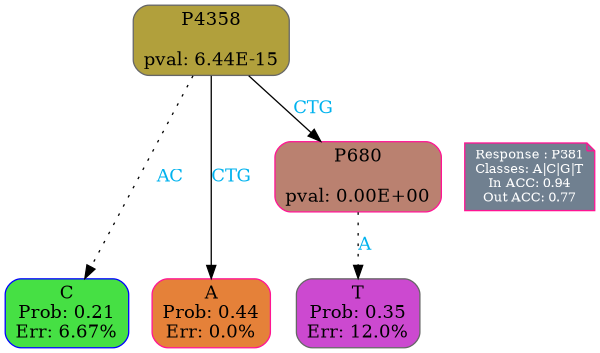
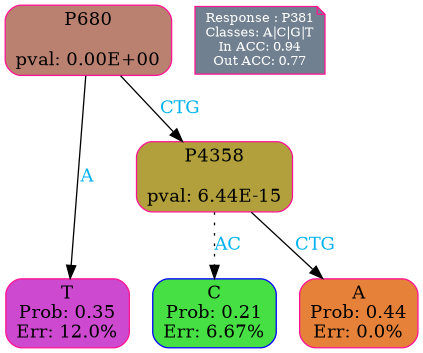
(211, 40) -> (214, 177)
(280, 104) -> (147, 104)
(358, 239) -> (78, 171)
(358, 313) -> (68, 313)
